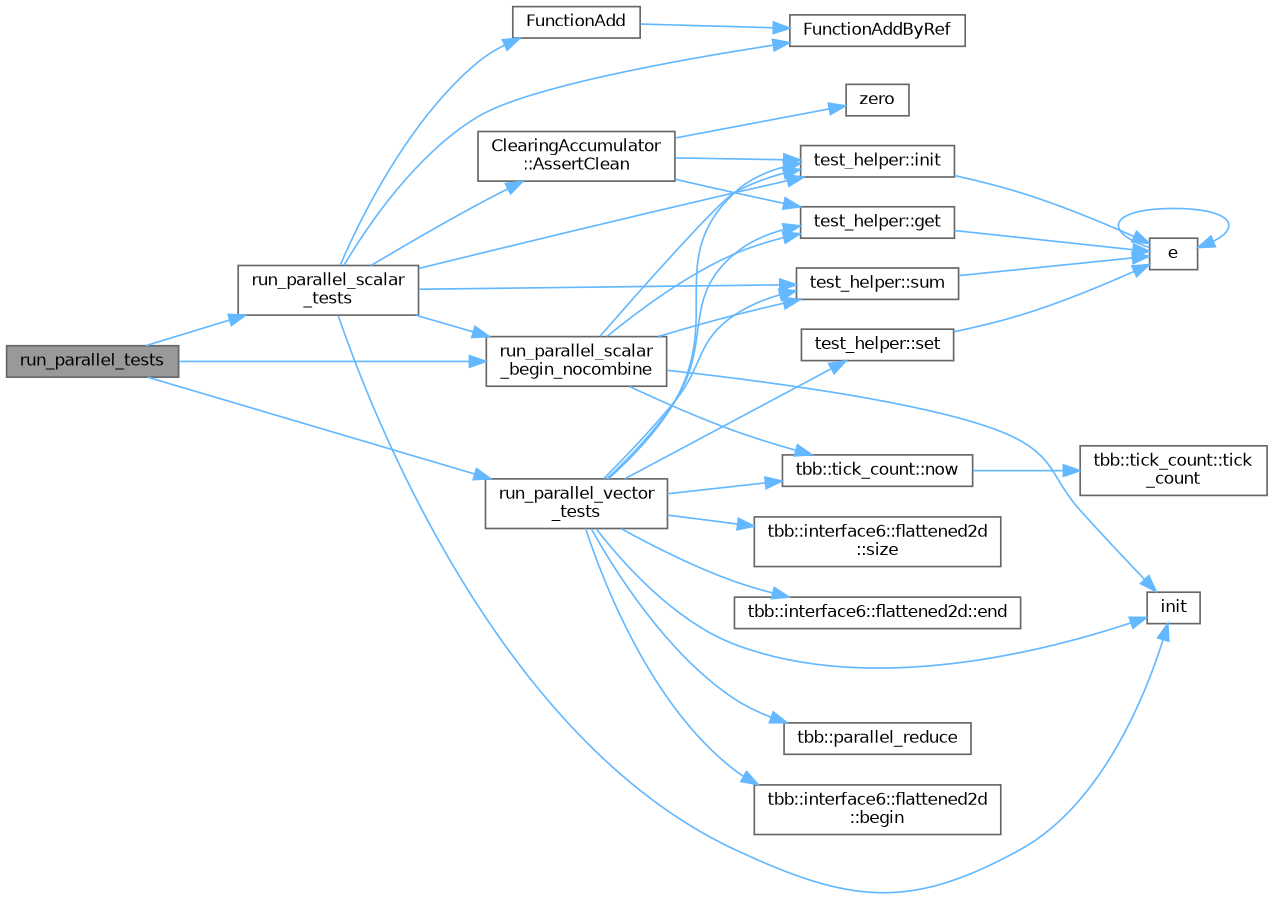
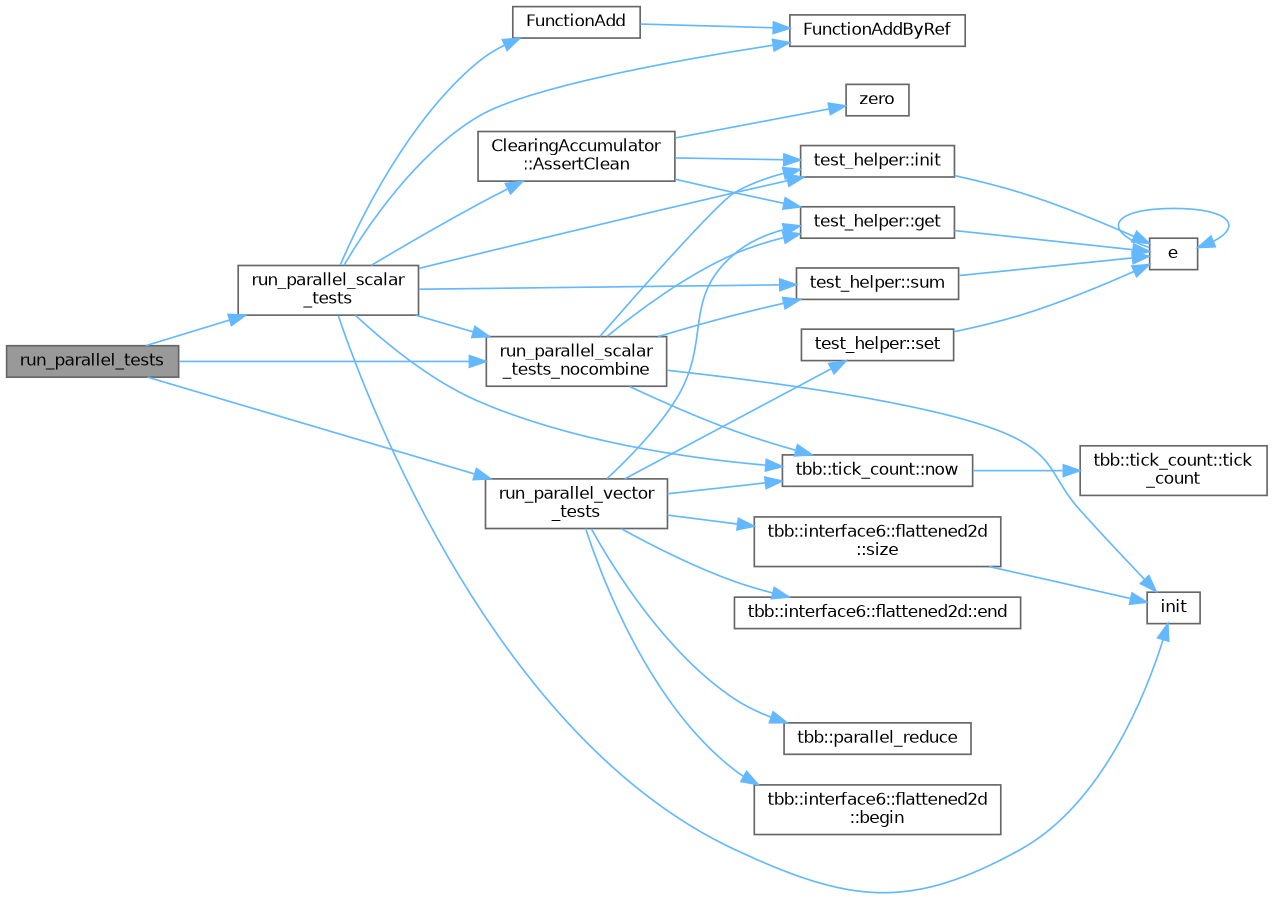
(699, 259) -> none
(706, 345) -> none
(576, 361) -> (576, 361)
none -> (547, 426)
(843, 667) -> (1060, 583)
